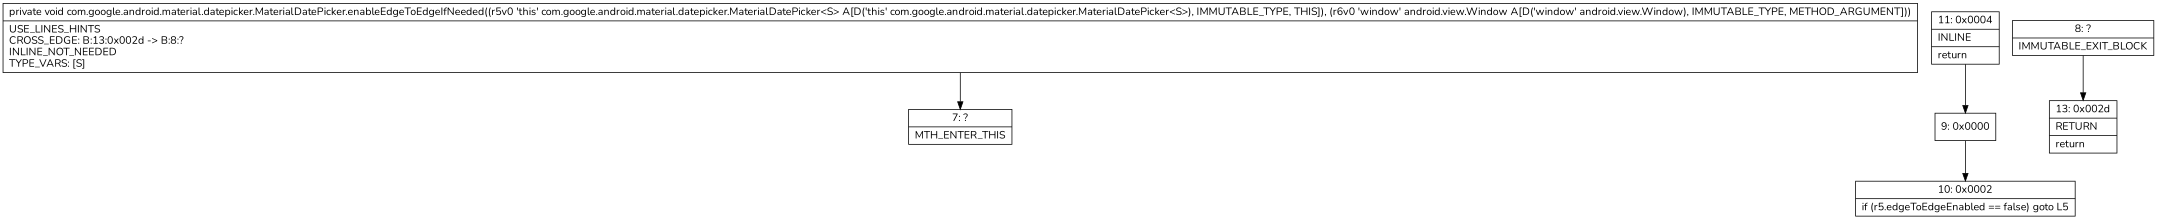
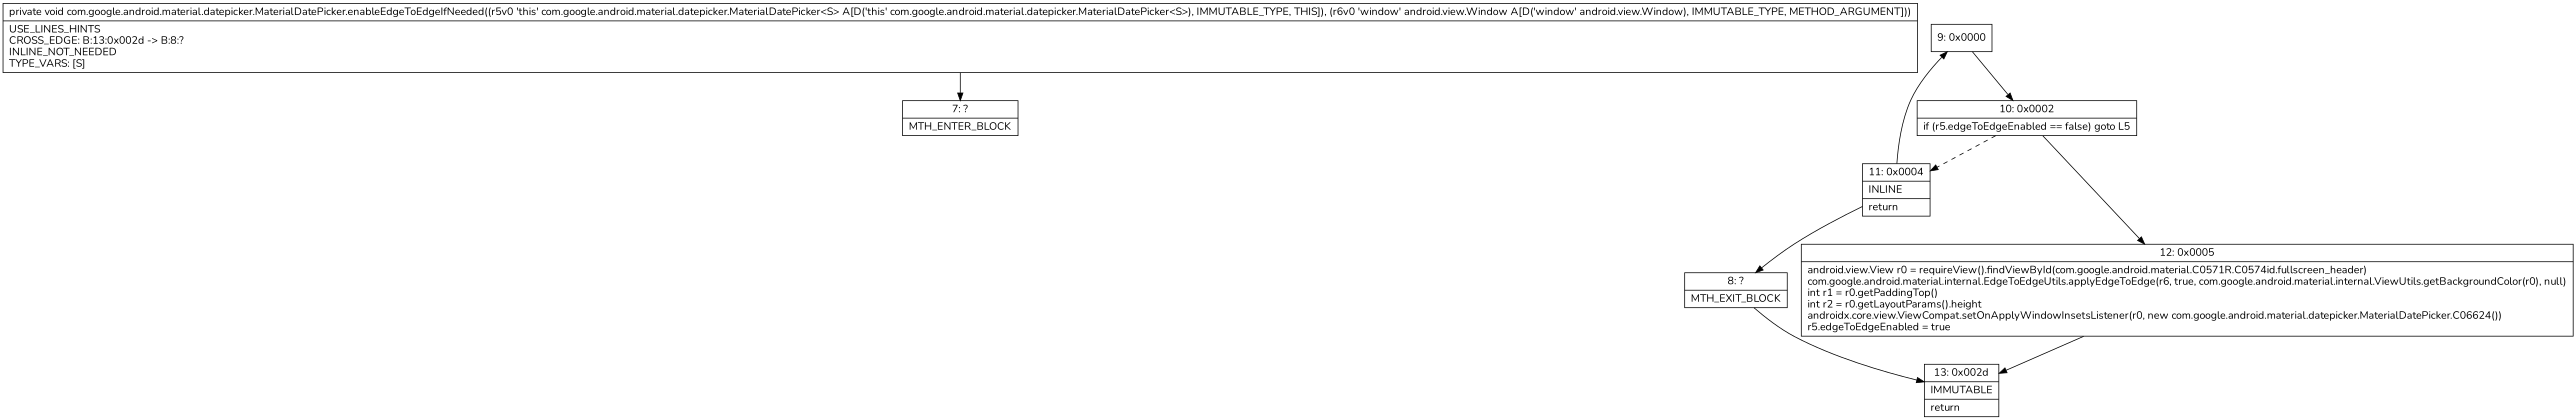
(2083, 46) -> (1736, 299)
(2077, 126) -> (1962, 390)
(960, 135) -> (960, 126)
none -> (1966, 151)
none -> (1810, 234)
none -> (2187, 290)
